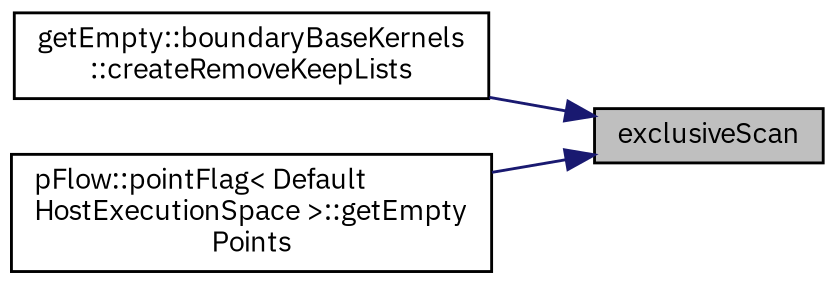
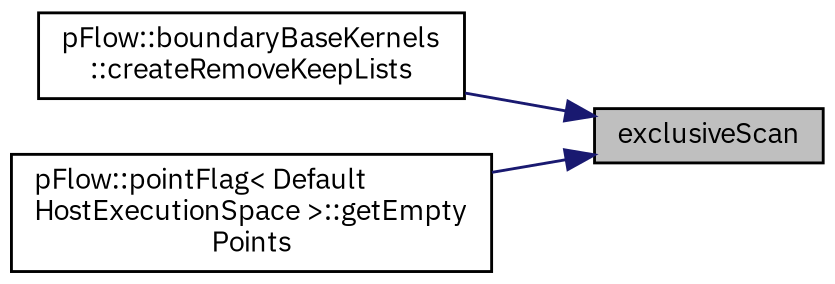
(252, 56) -> (252, 56)
